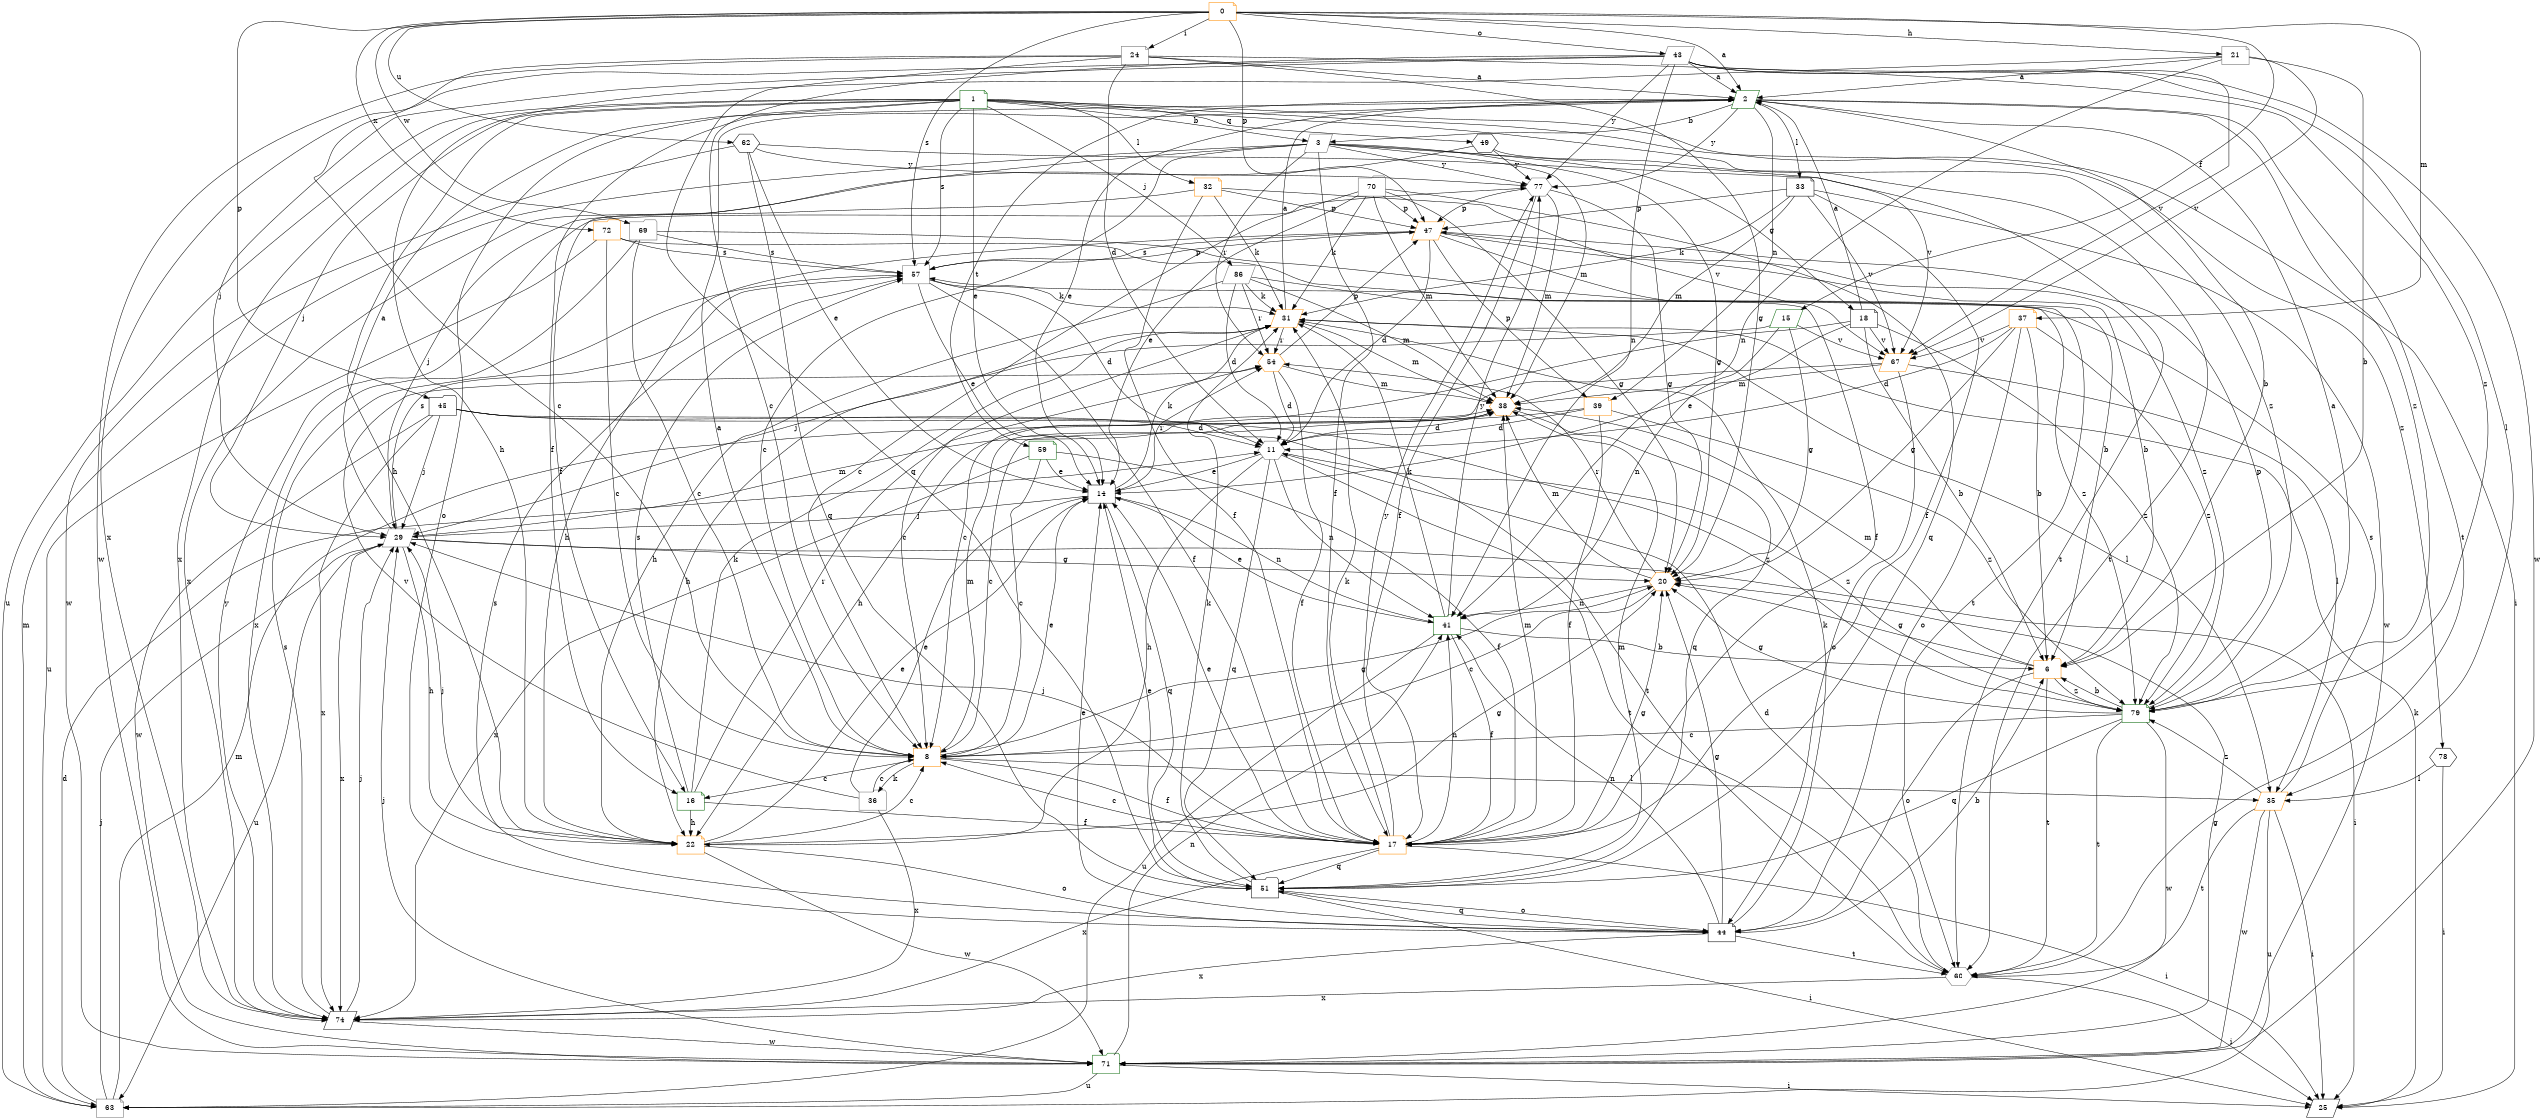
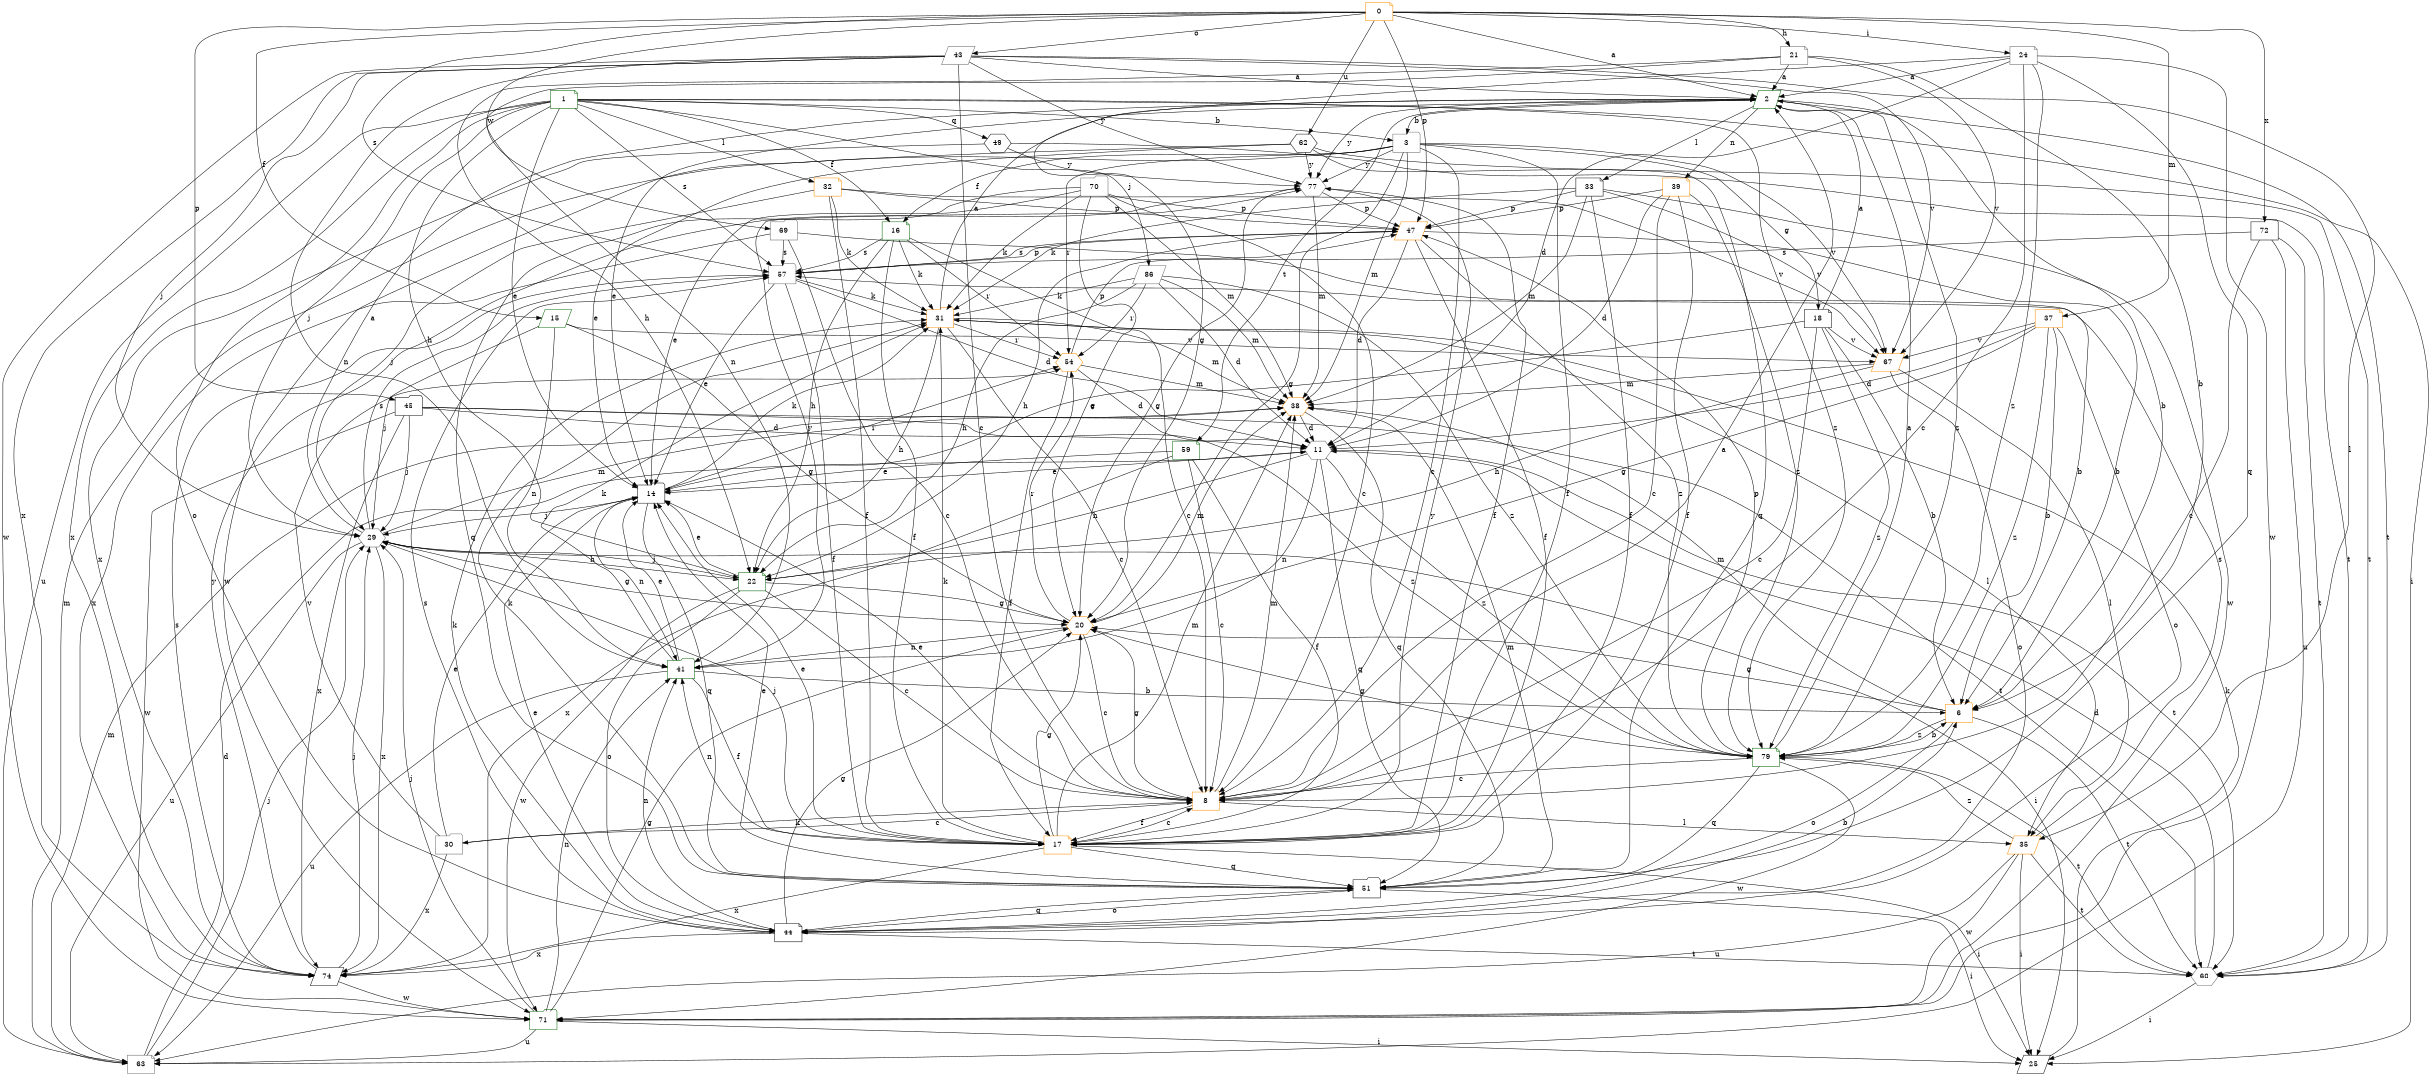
(1318, 143) -> (1406, 143)
(607, 231) -> (2265, 231)
(1287, 319) -> (940, 319)
(1502, 323) -> (1547, 208)
(399, 538) -> (372, 538)
(2443, 757) -> none
(811, 779) -> (1162, 397)
(873, 801) -> (449, 845)
(691, 845) -> (752, 582)
(1152, 999) -> none
